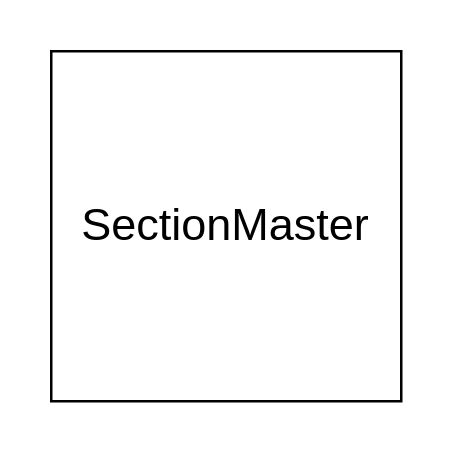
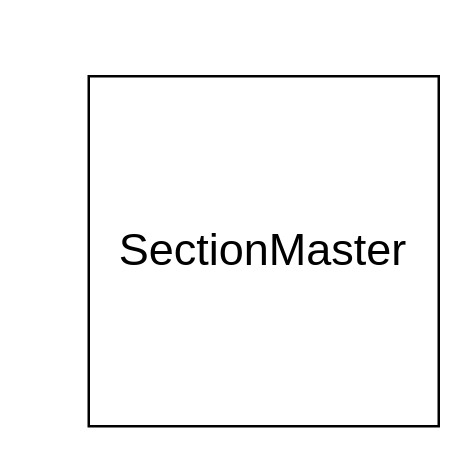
(226, 226) -> (264, 251)
